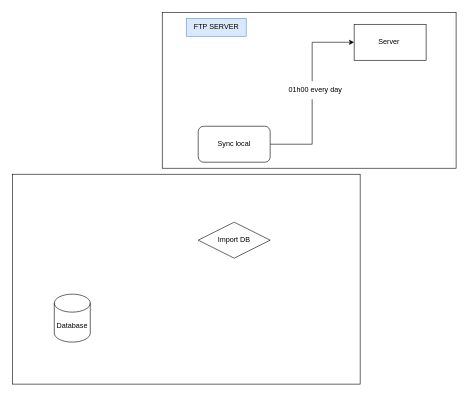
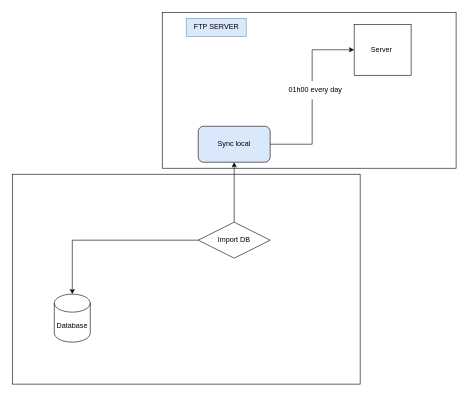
(390, 42) -> (383, 50)
(234, 144) -> (234, 144)
none -> (234, 167)
none -> (72, 240)
